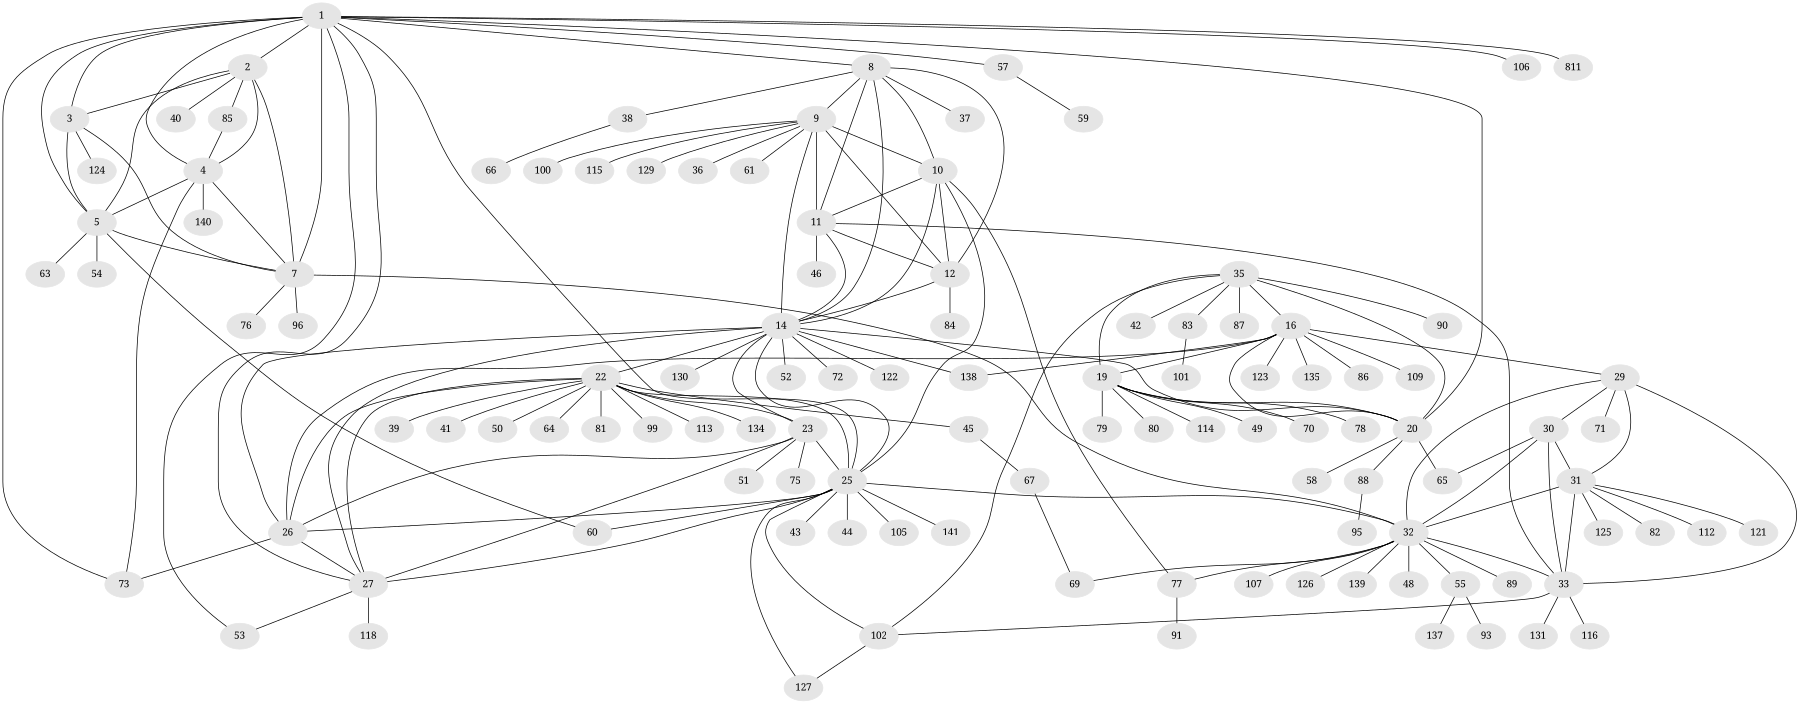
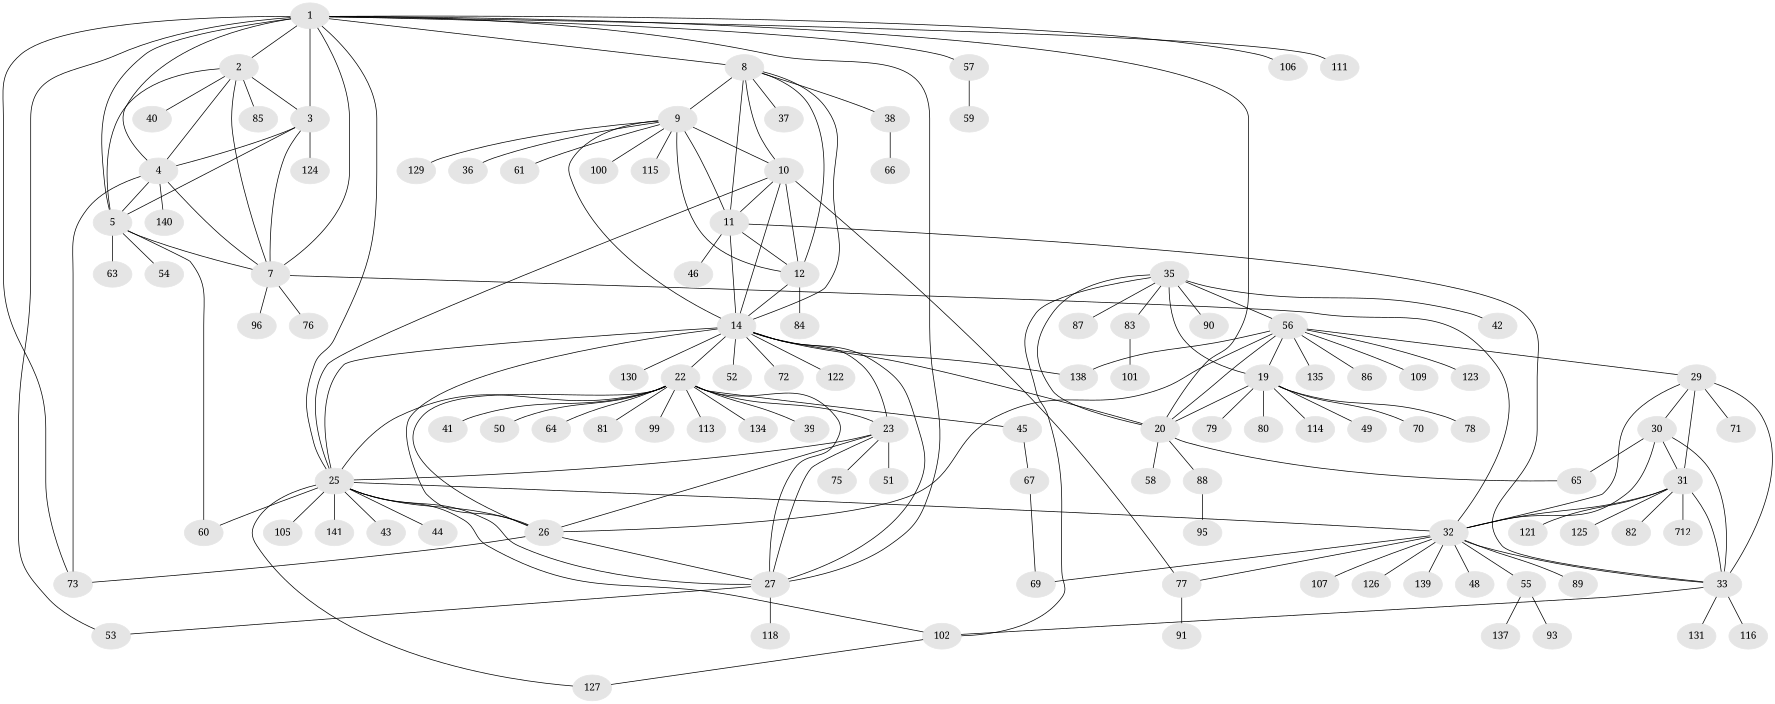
(1573, 67) -> (1340, 67)
(215, 145) -> (242, 147)
(1291, 326) -> (1288, 326)
(1707, 533) -> (1683, 533)
